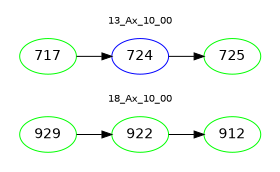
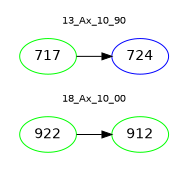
(140, 21) -> (94, 21)
(232, 56) -> none
(48, 134) -> none
